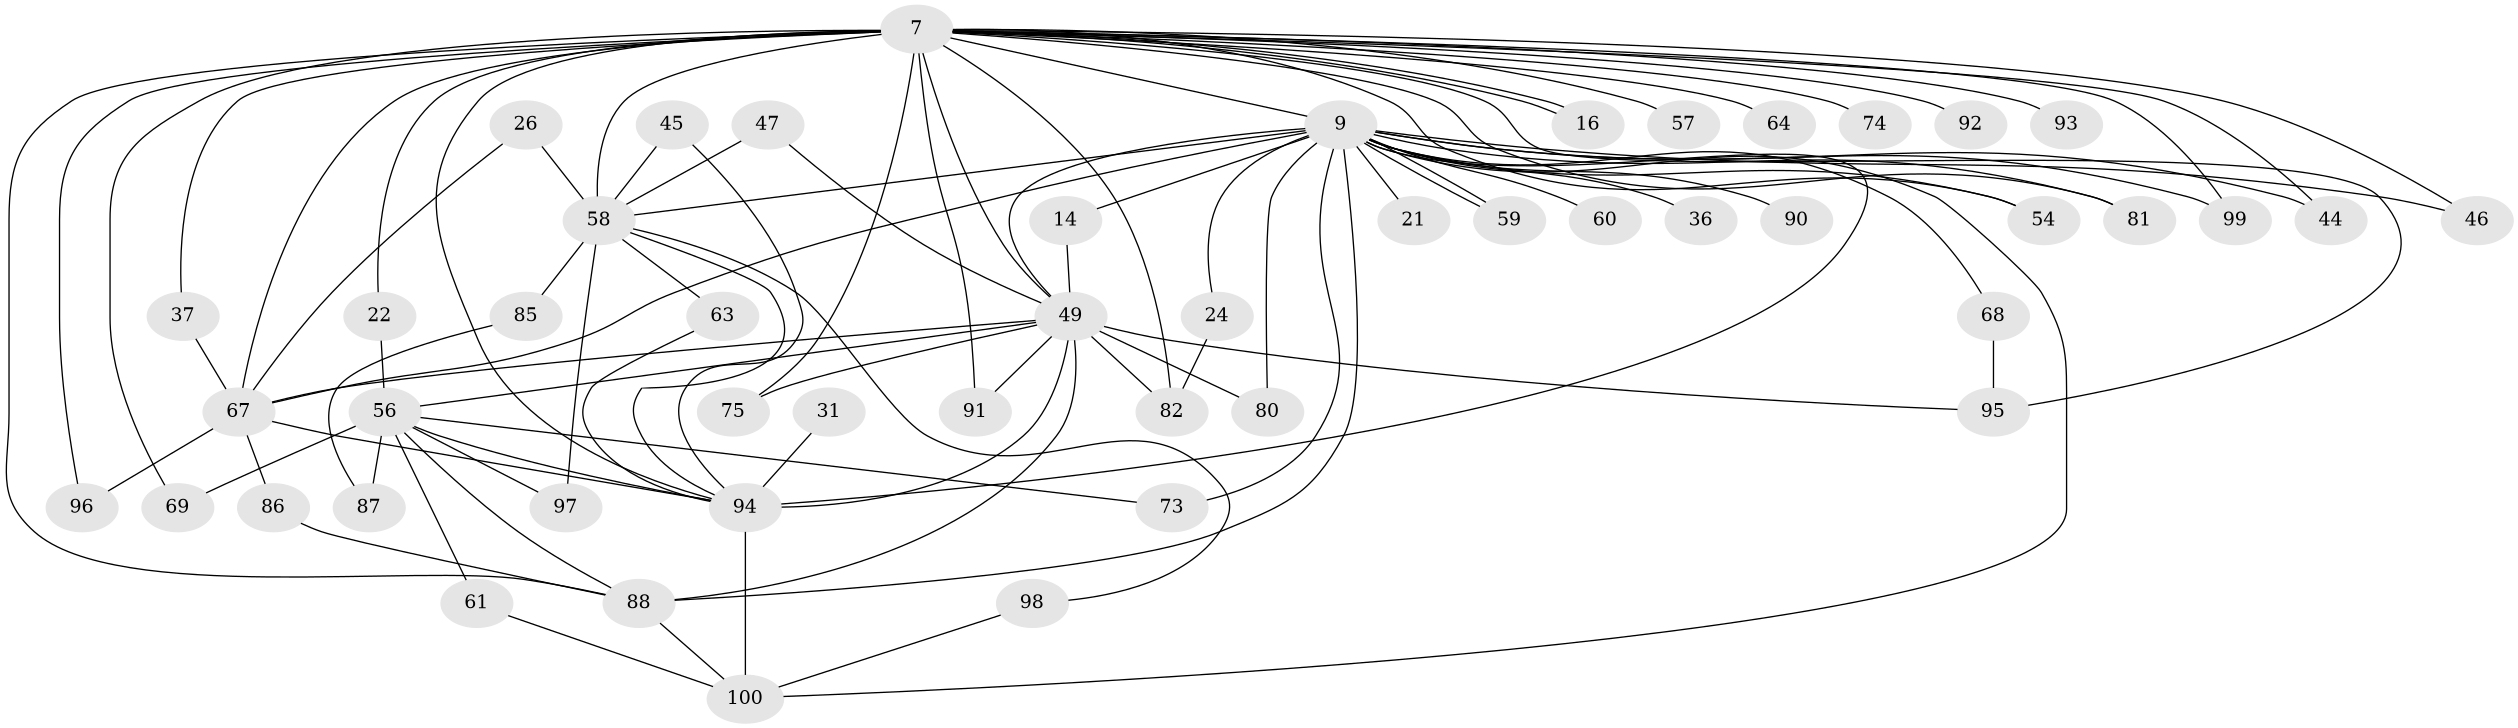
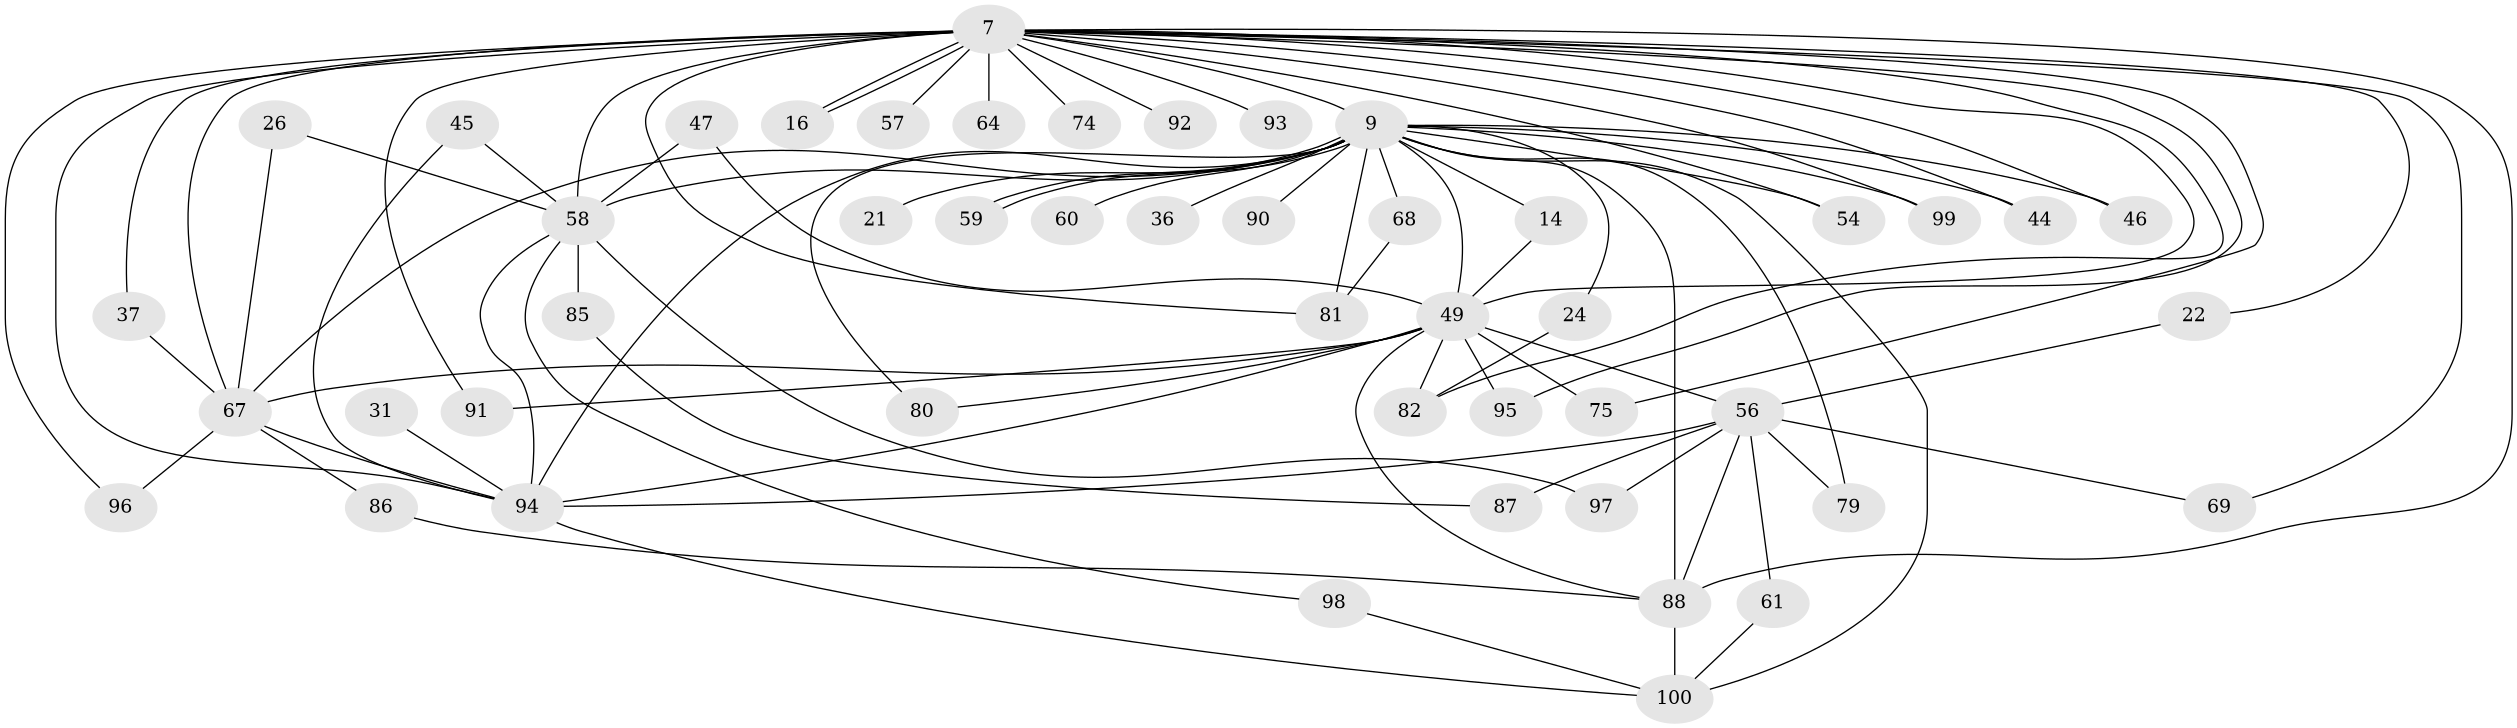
(723, 316) -> none
(1993, 364) -> (1368, 268)
(1172, 508) -> (1849, 508)
